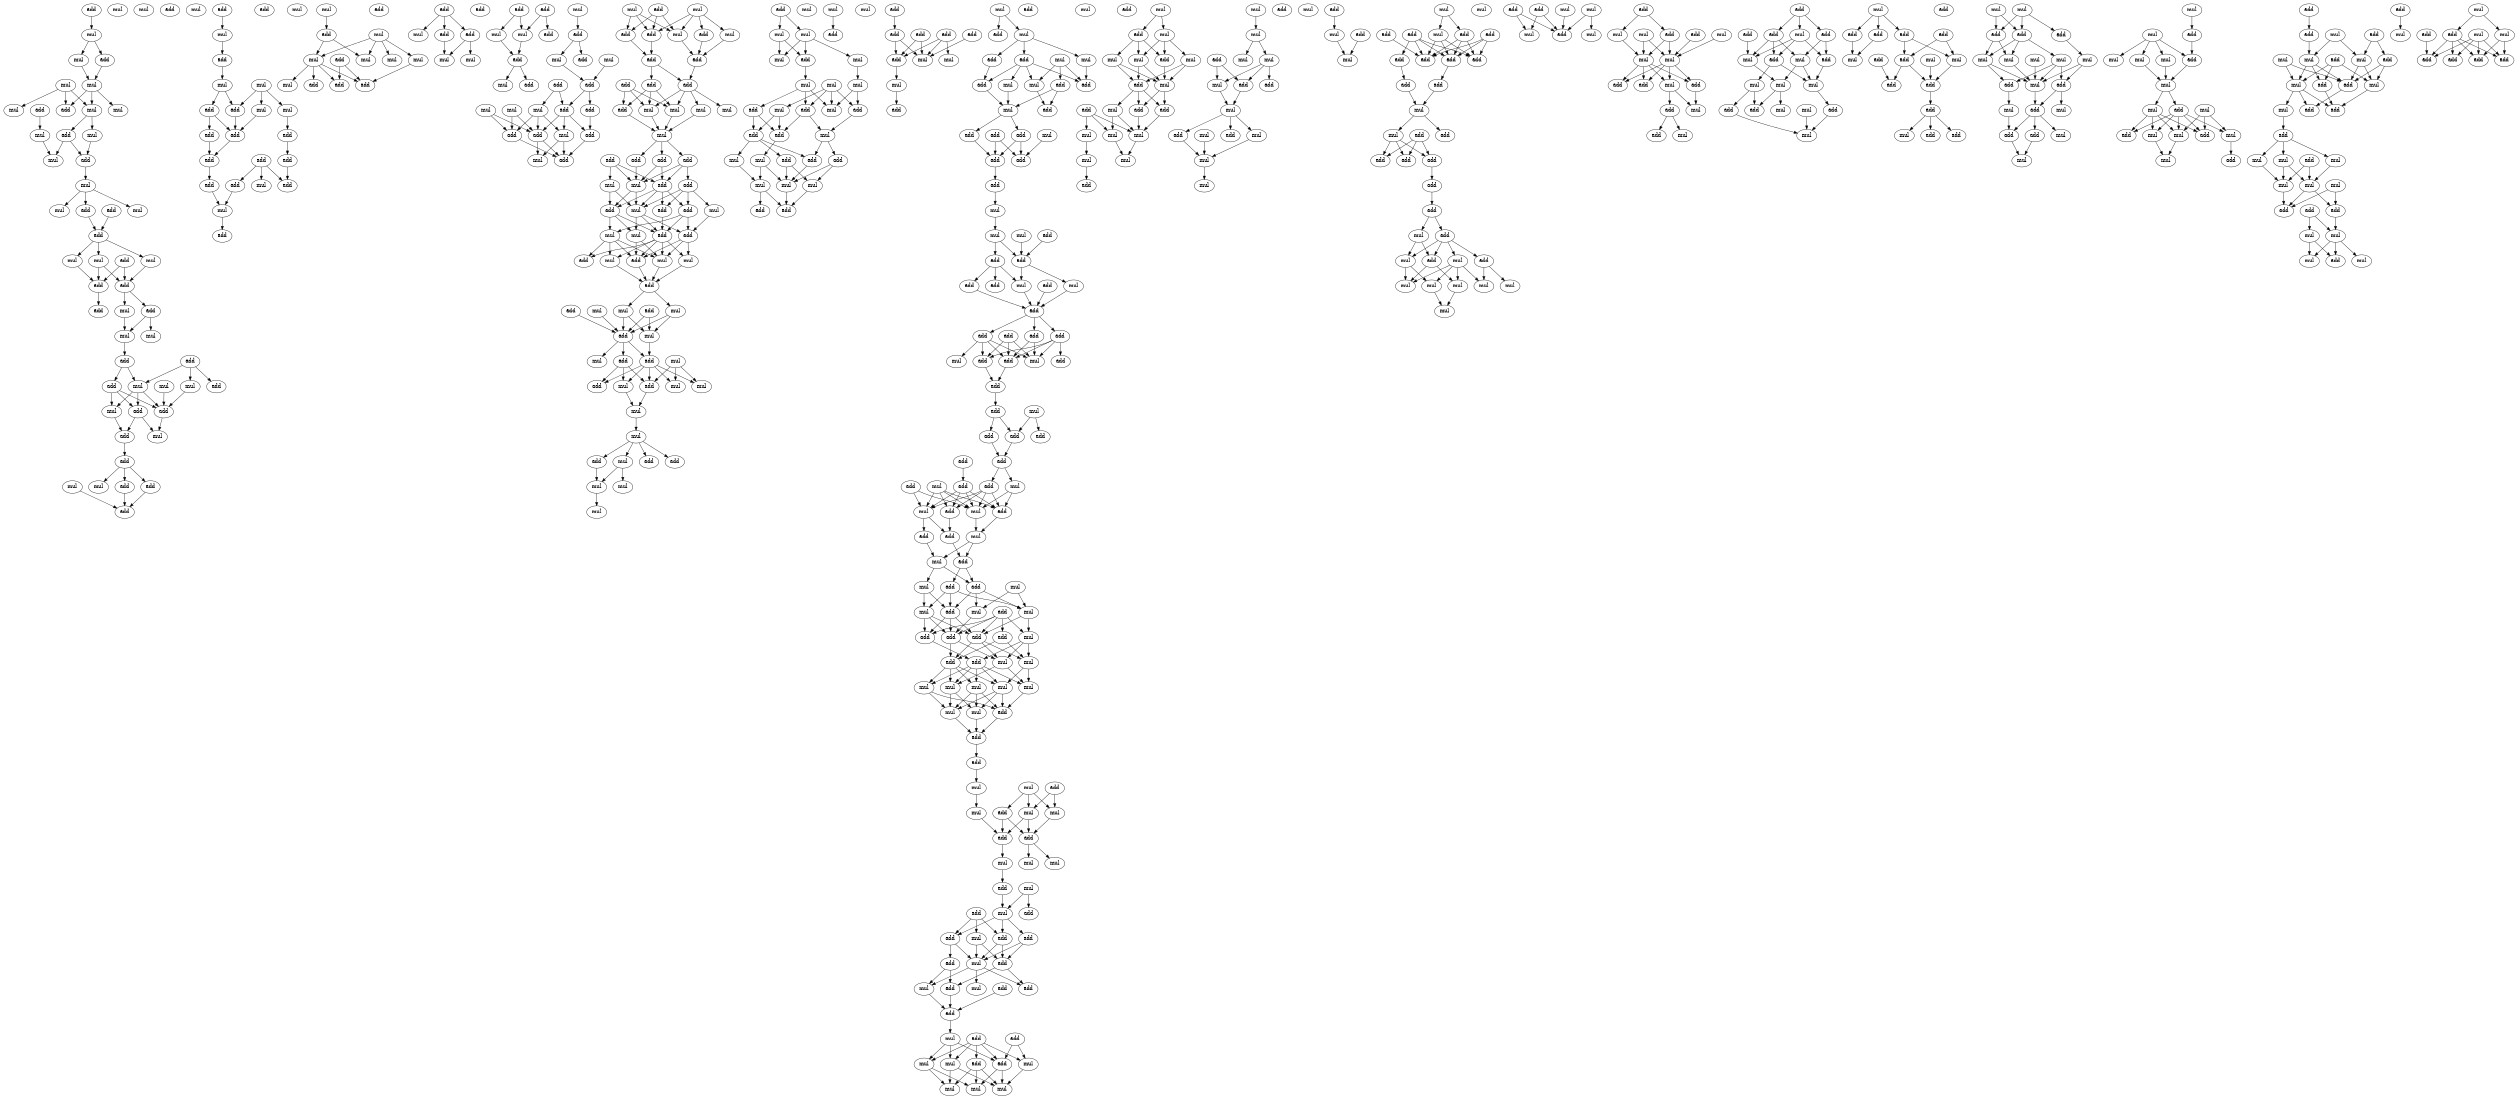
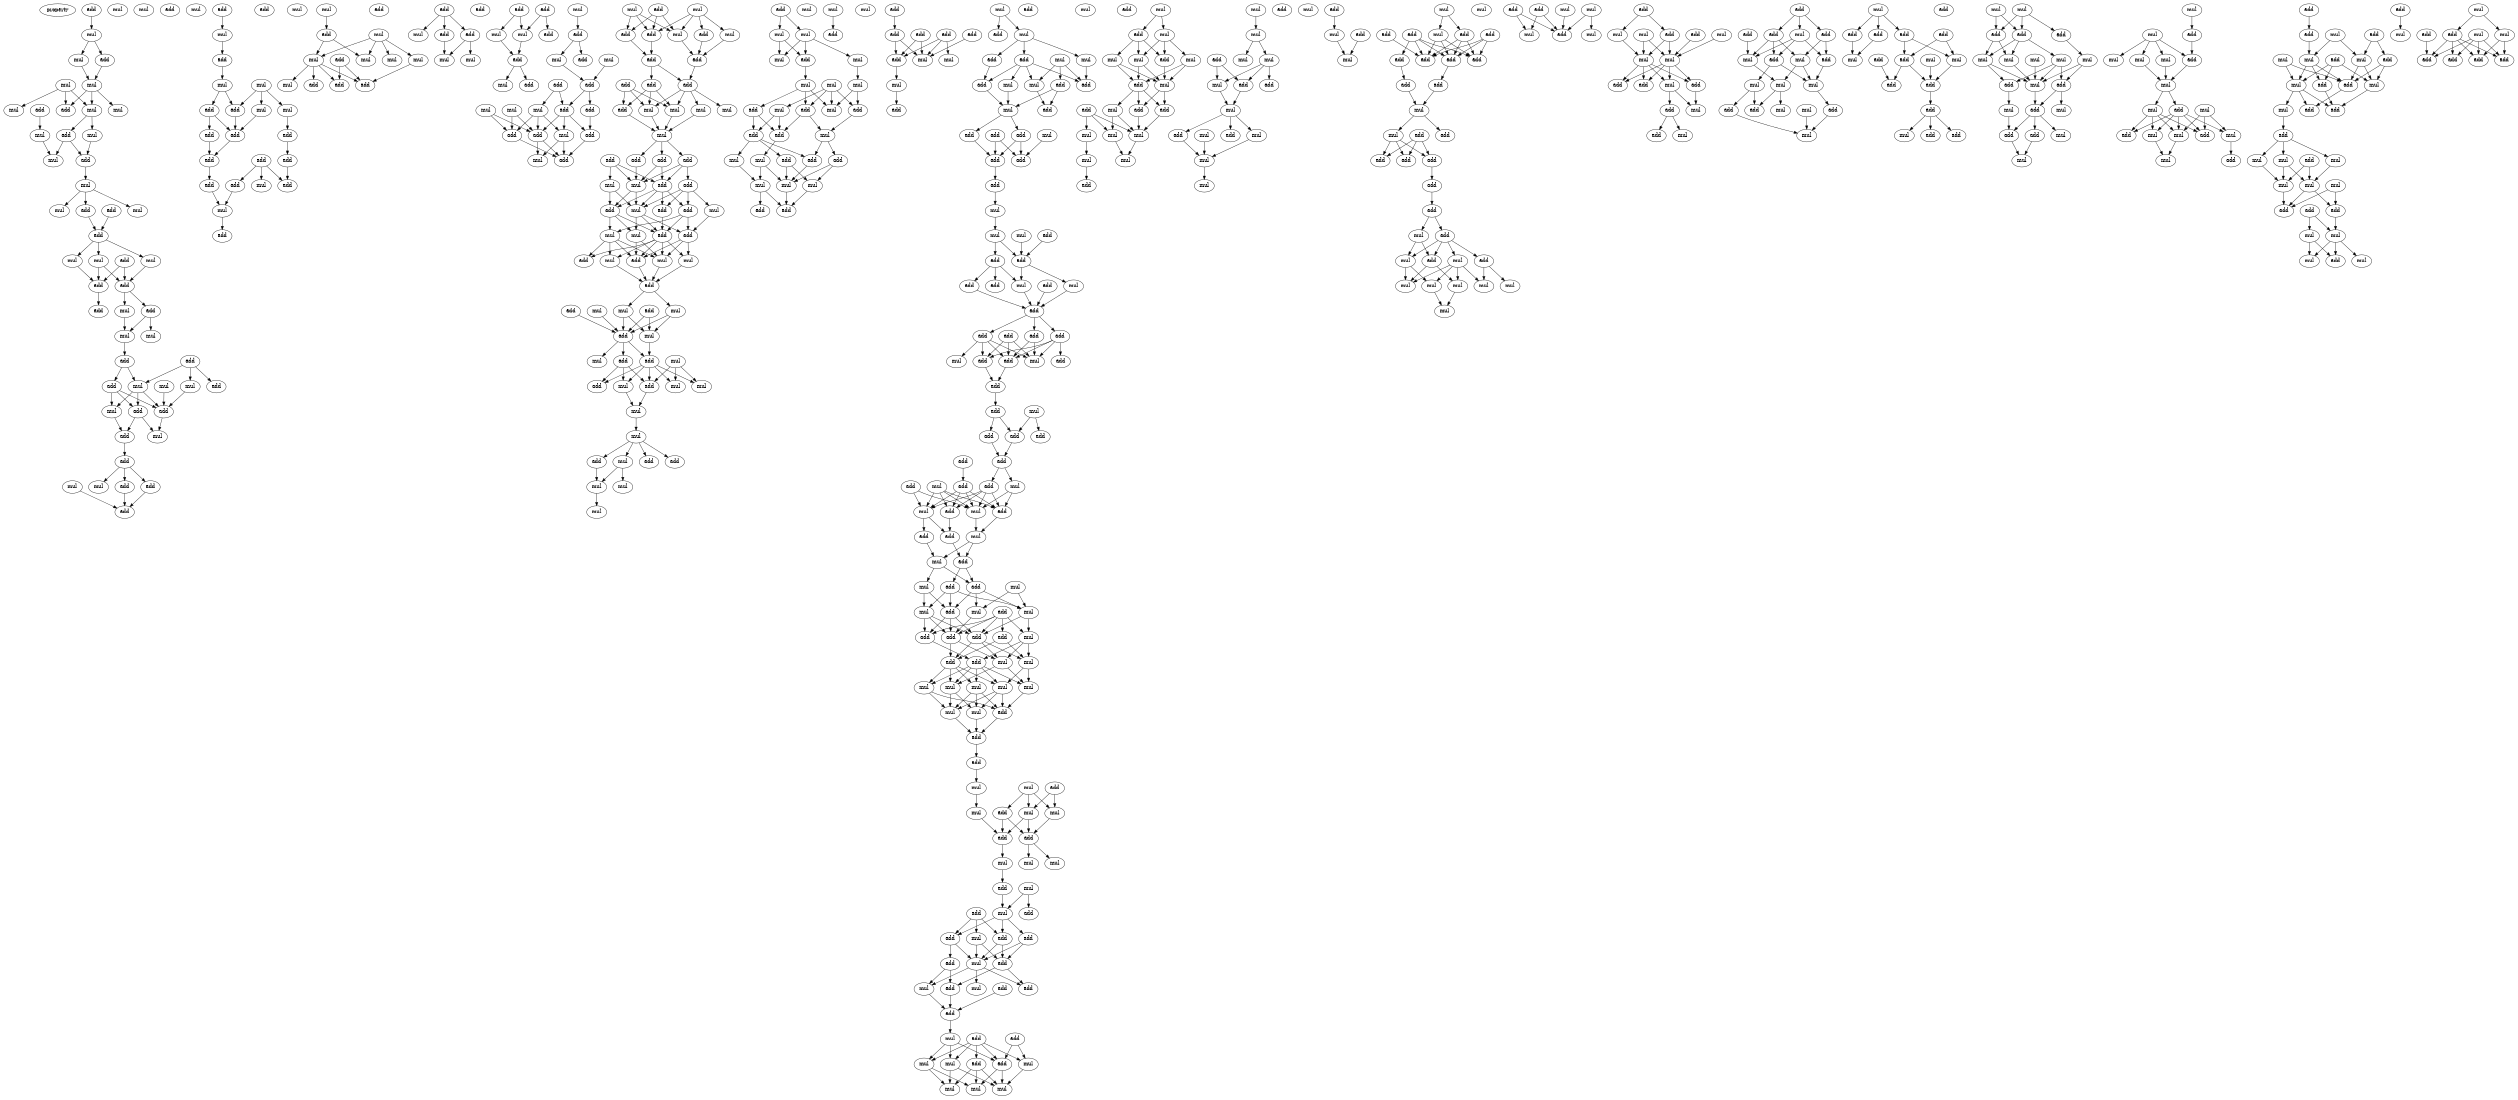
none -> (58, 10)
